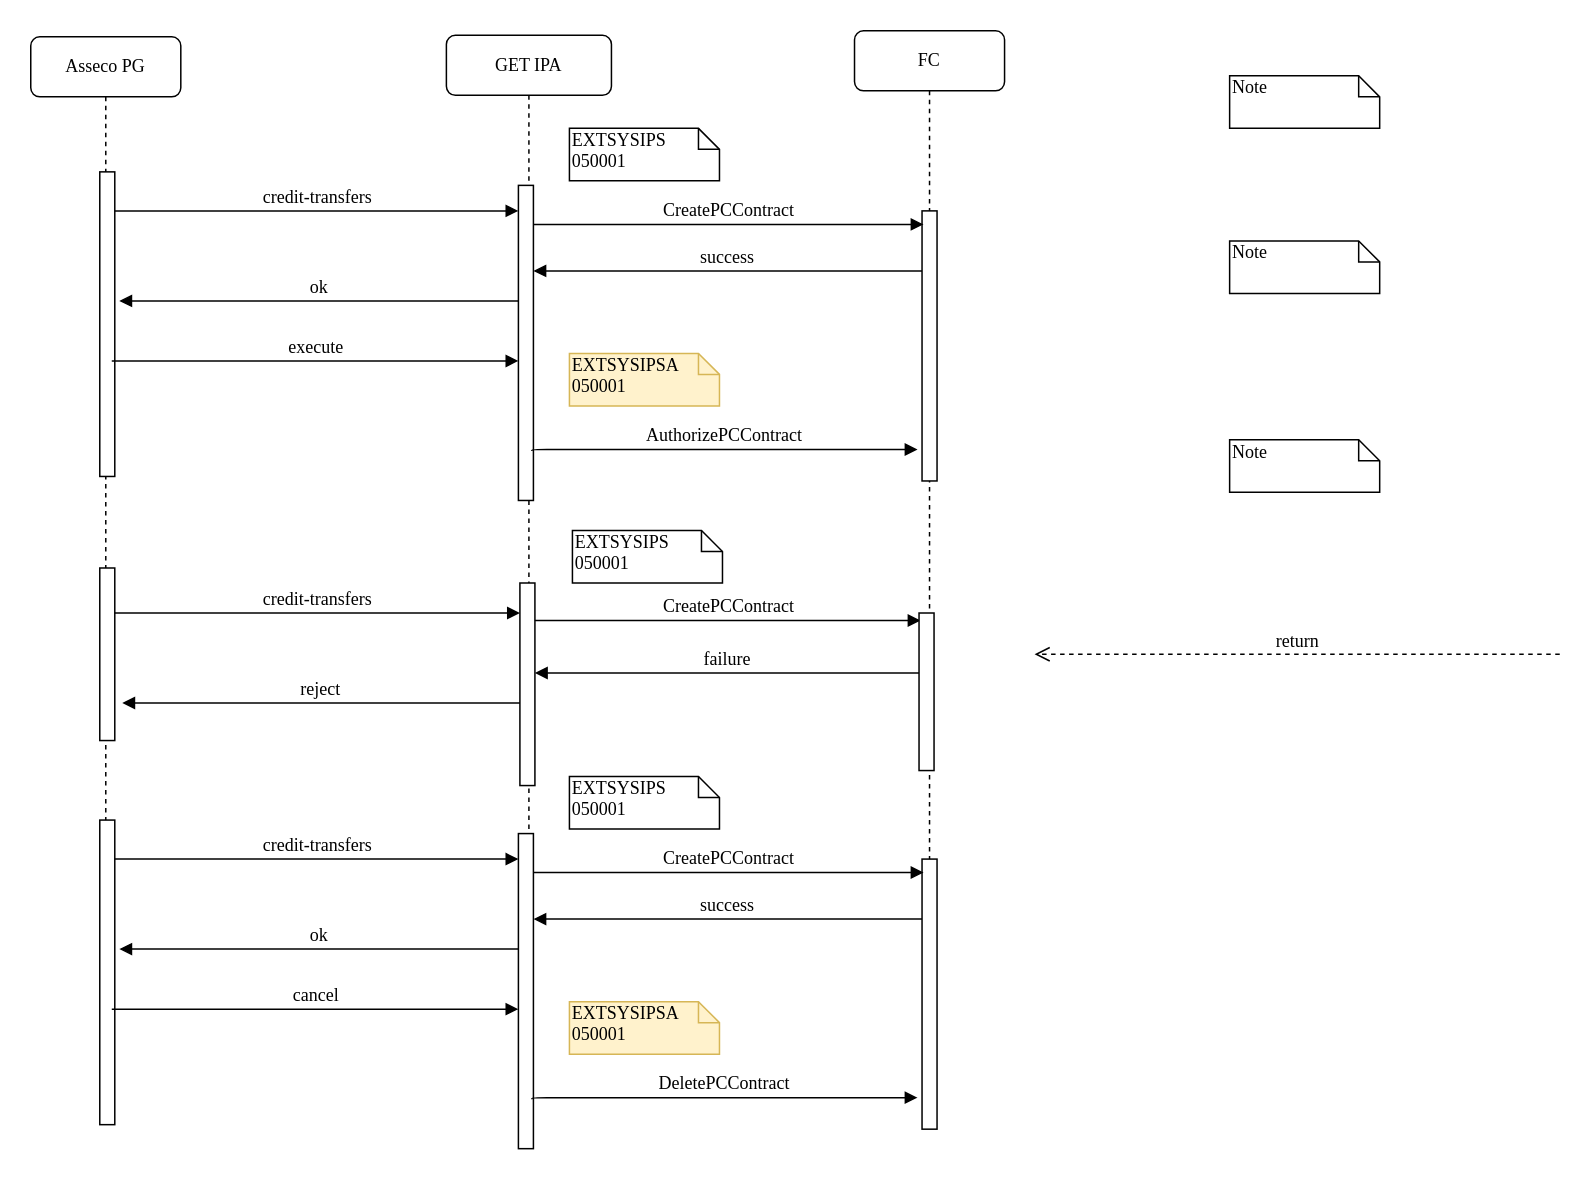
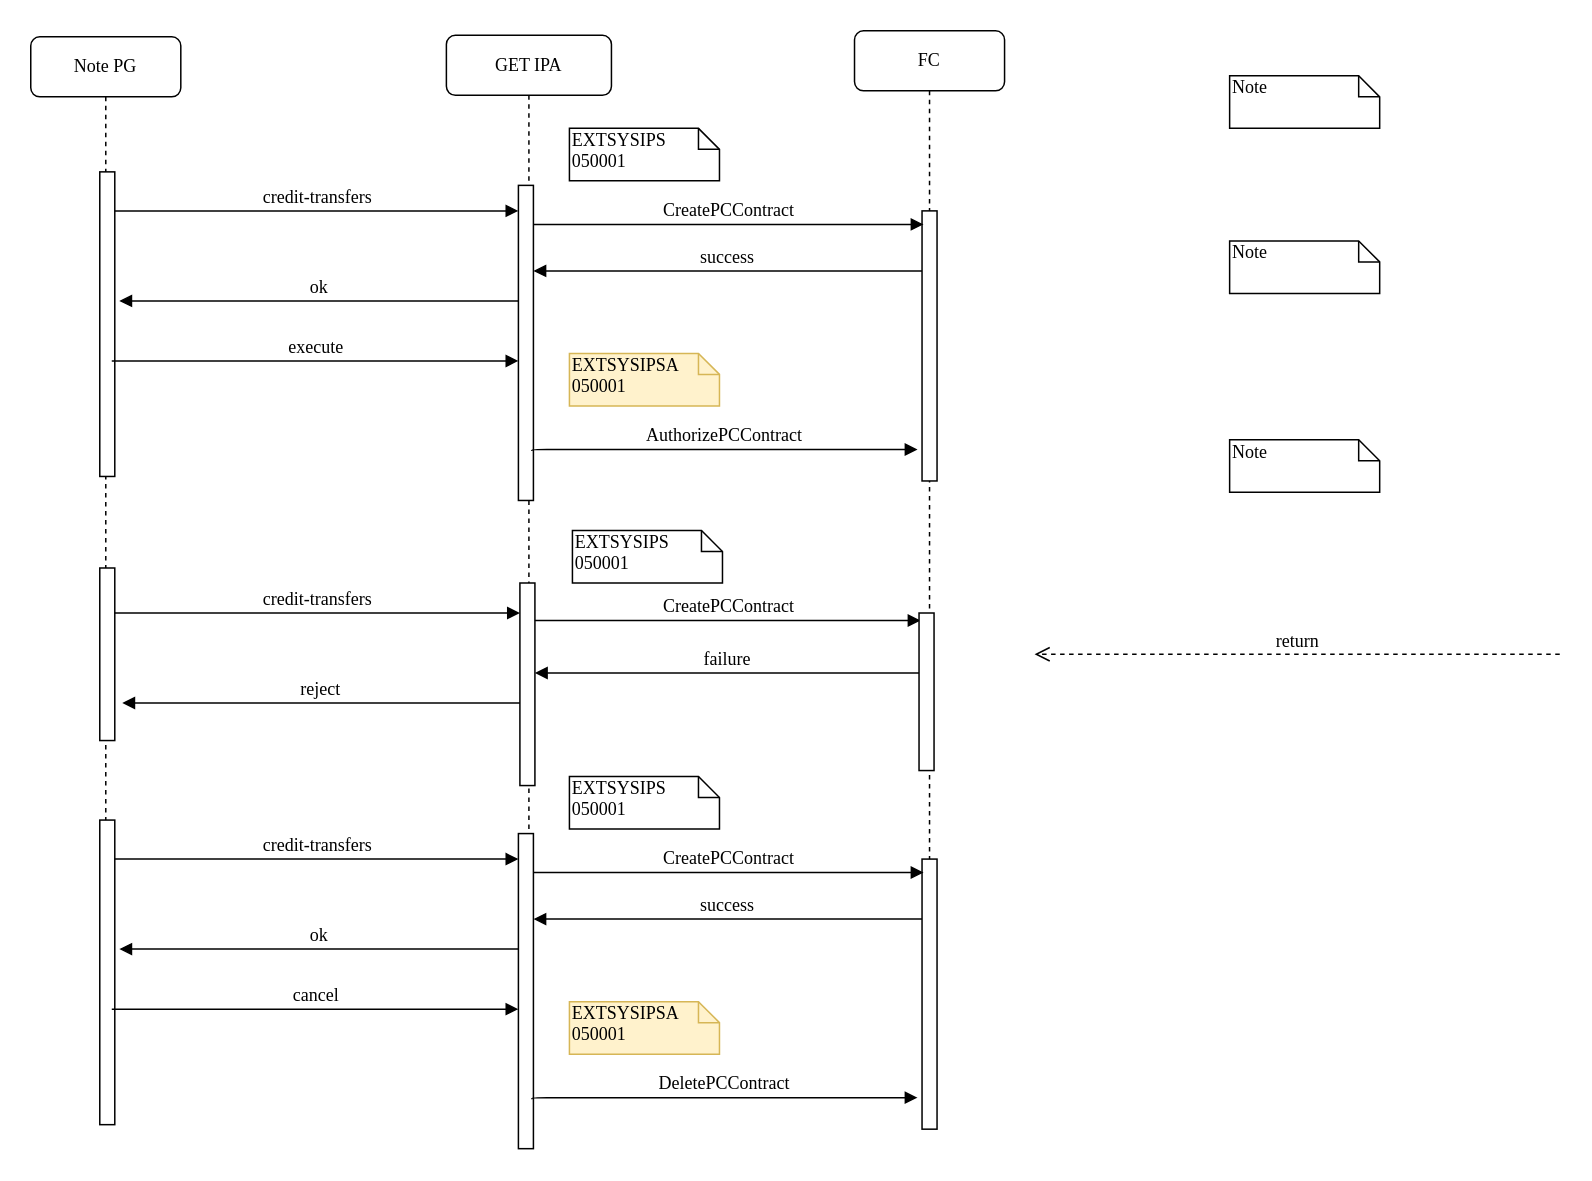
(106, 67) -> (106, 67)
